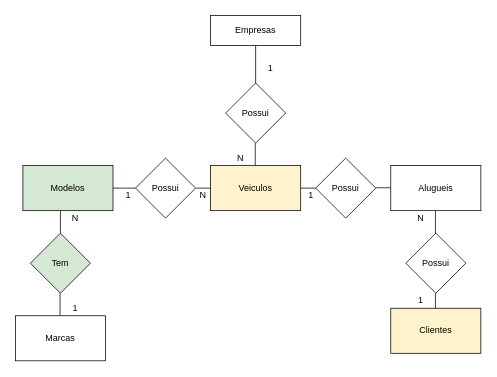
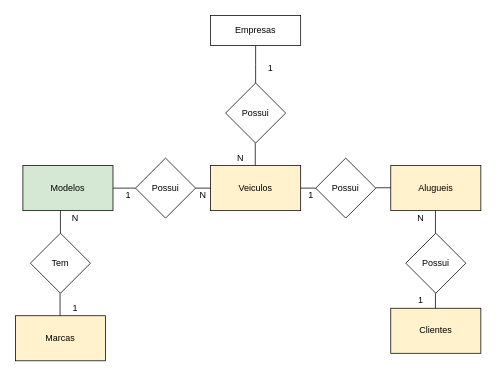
(435, 188) -> (435, 188)
(60, 263) -> (60, 263)
(60, 338) -> (60, 338)
